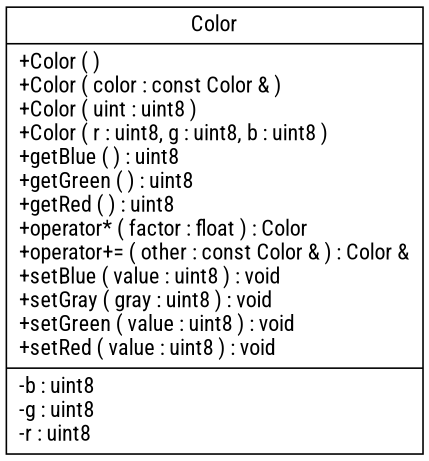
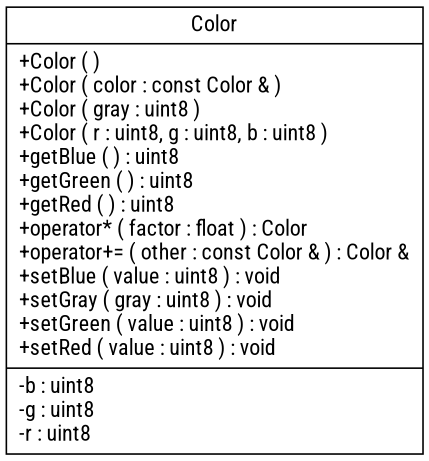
(108, 110) -> (111, 110)
